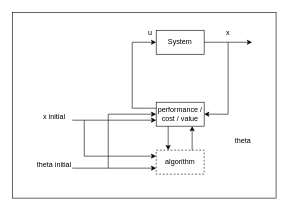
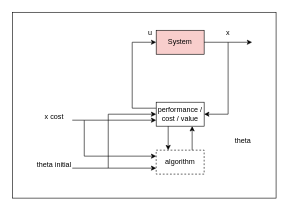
(180, 42) -> (180, 42)
(54, 117) -> (54, 117)
